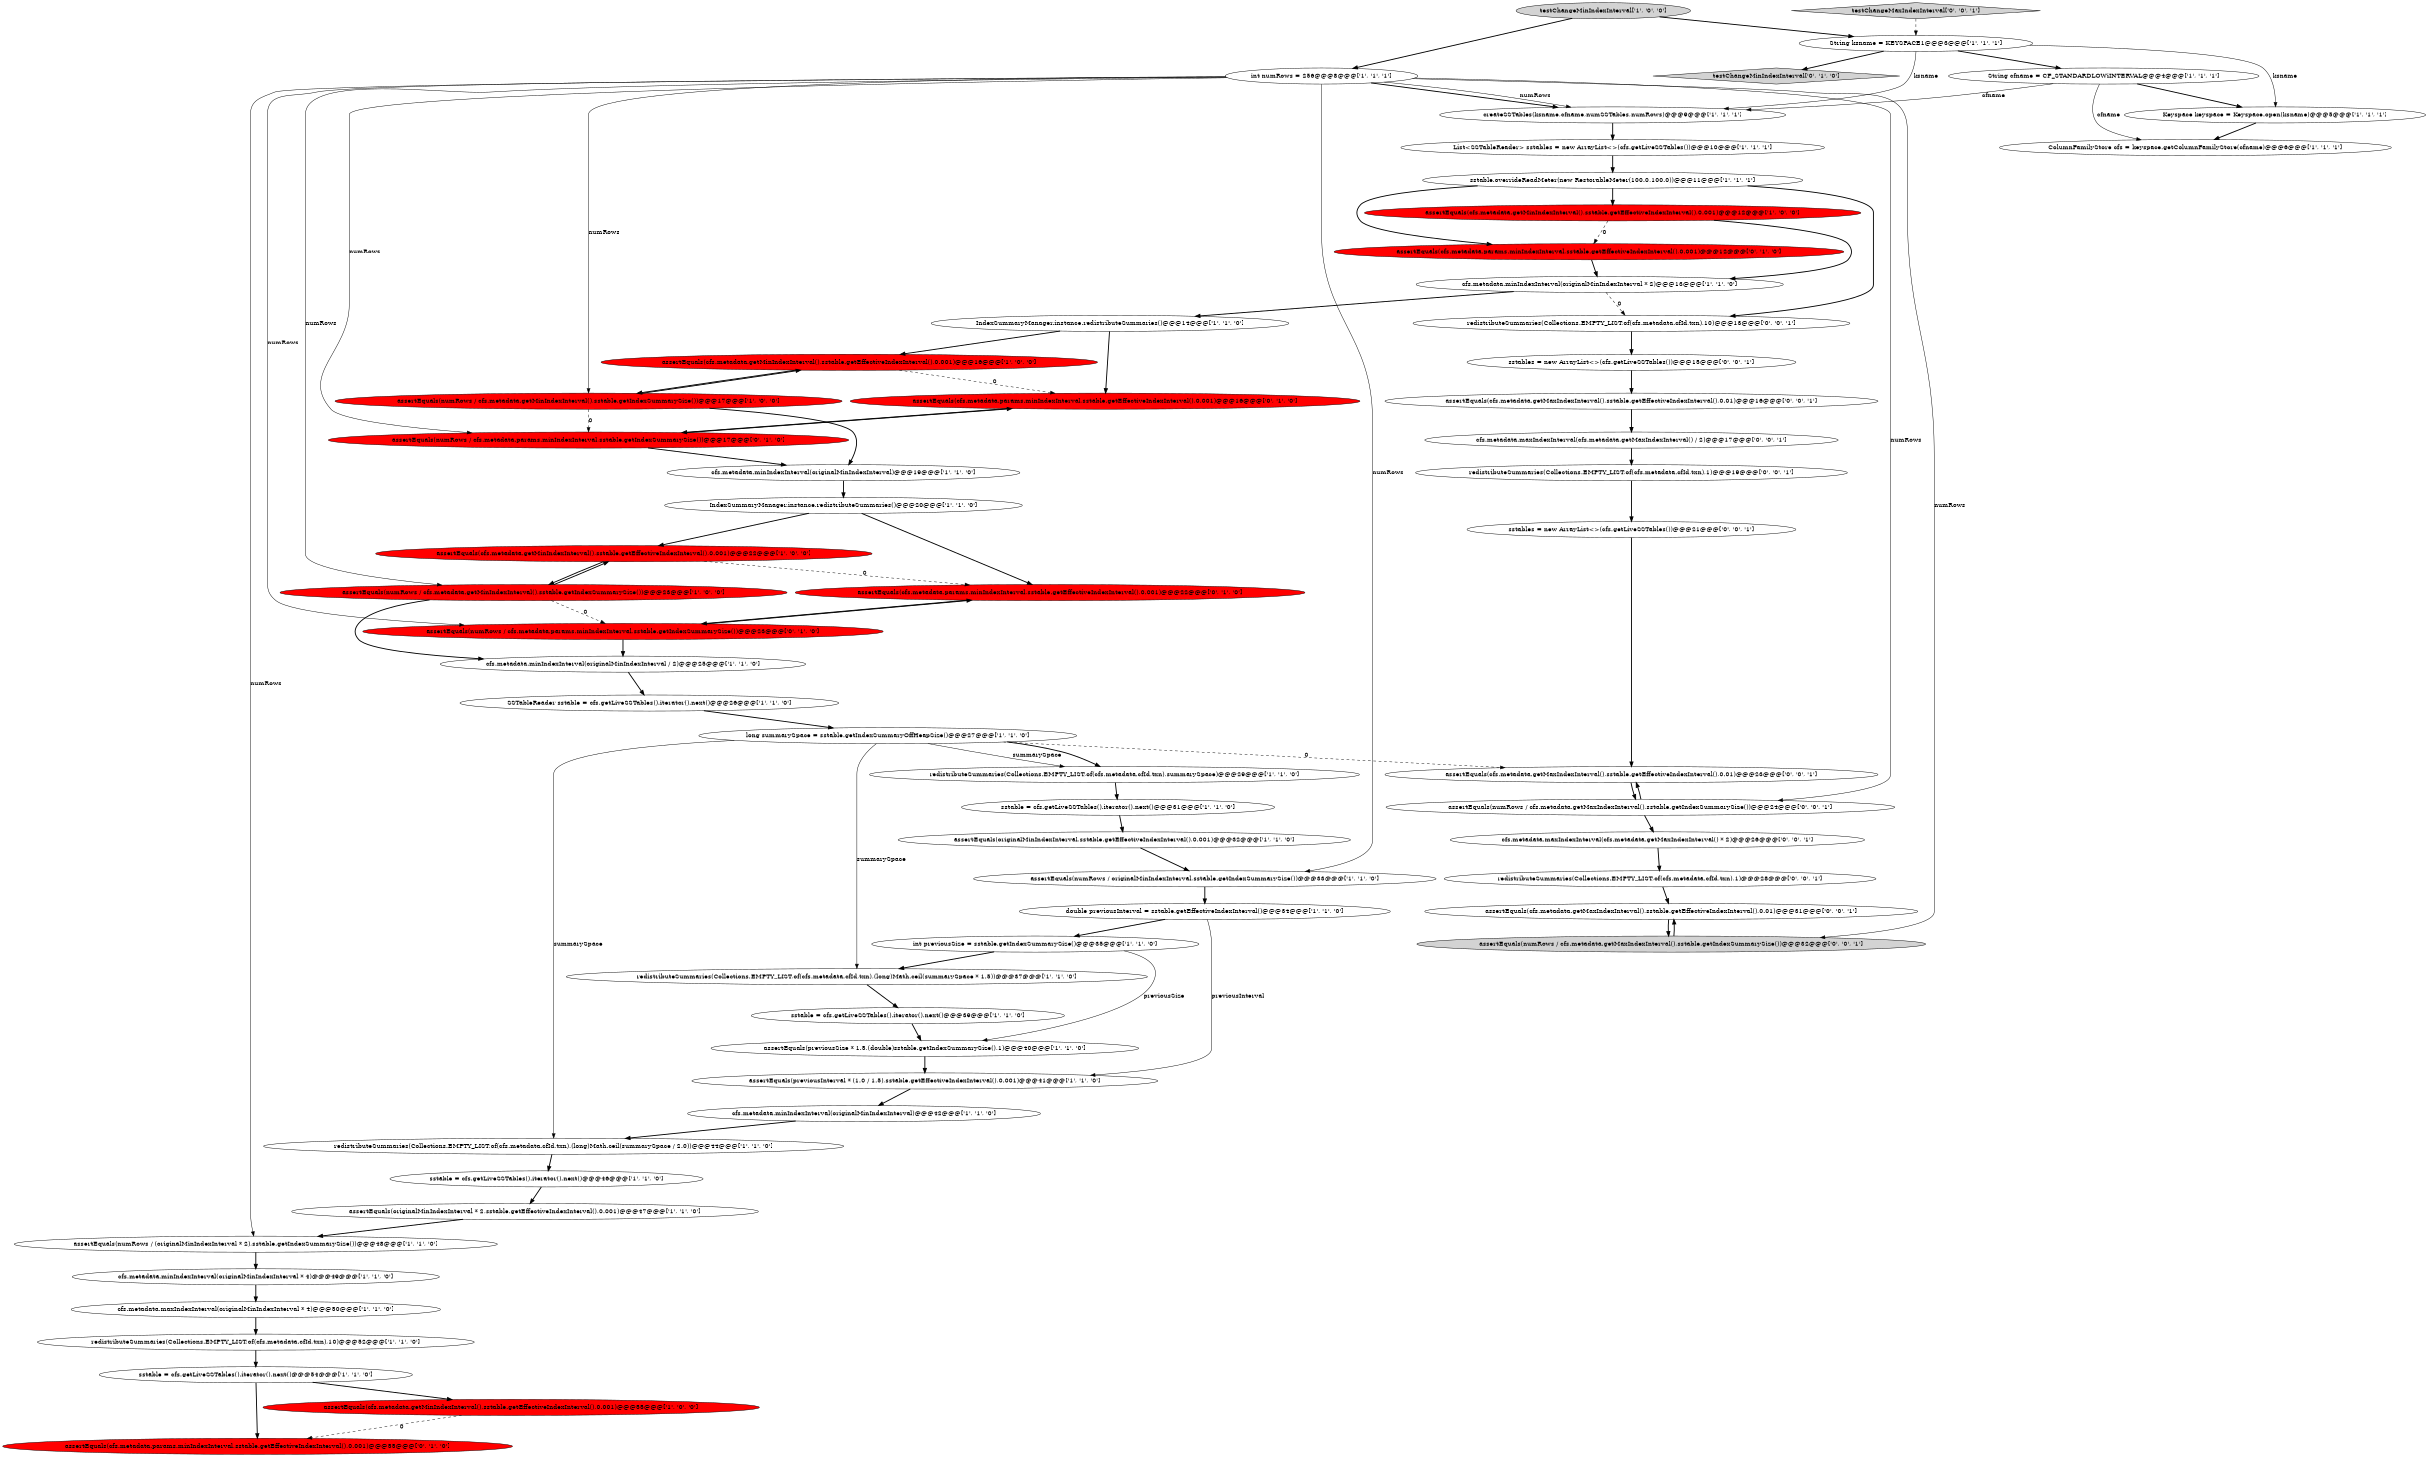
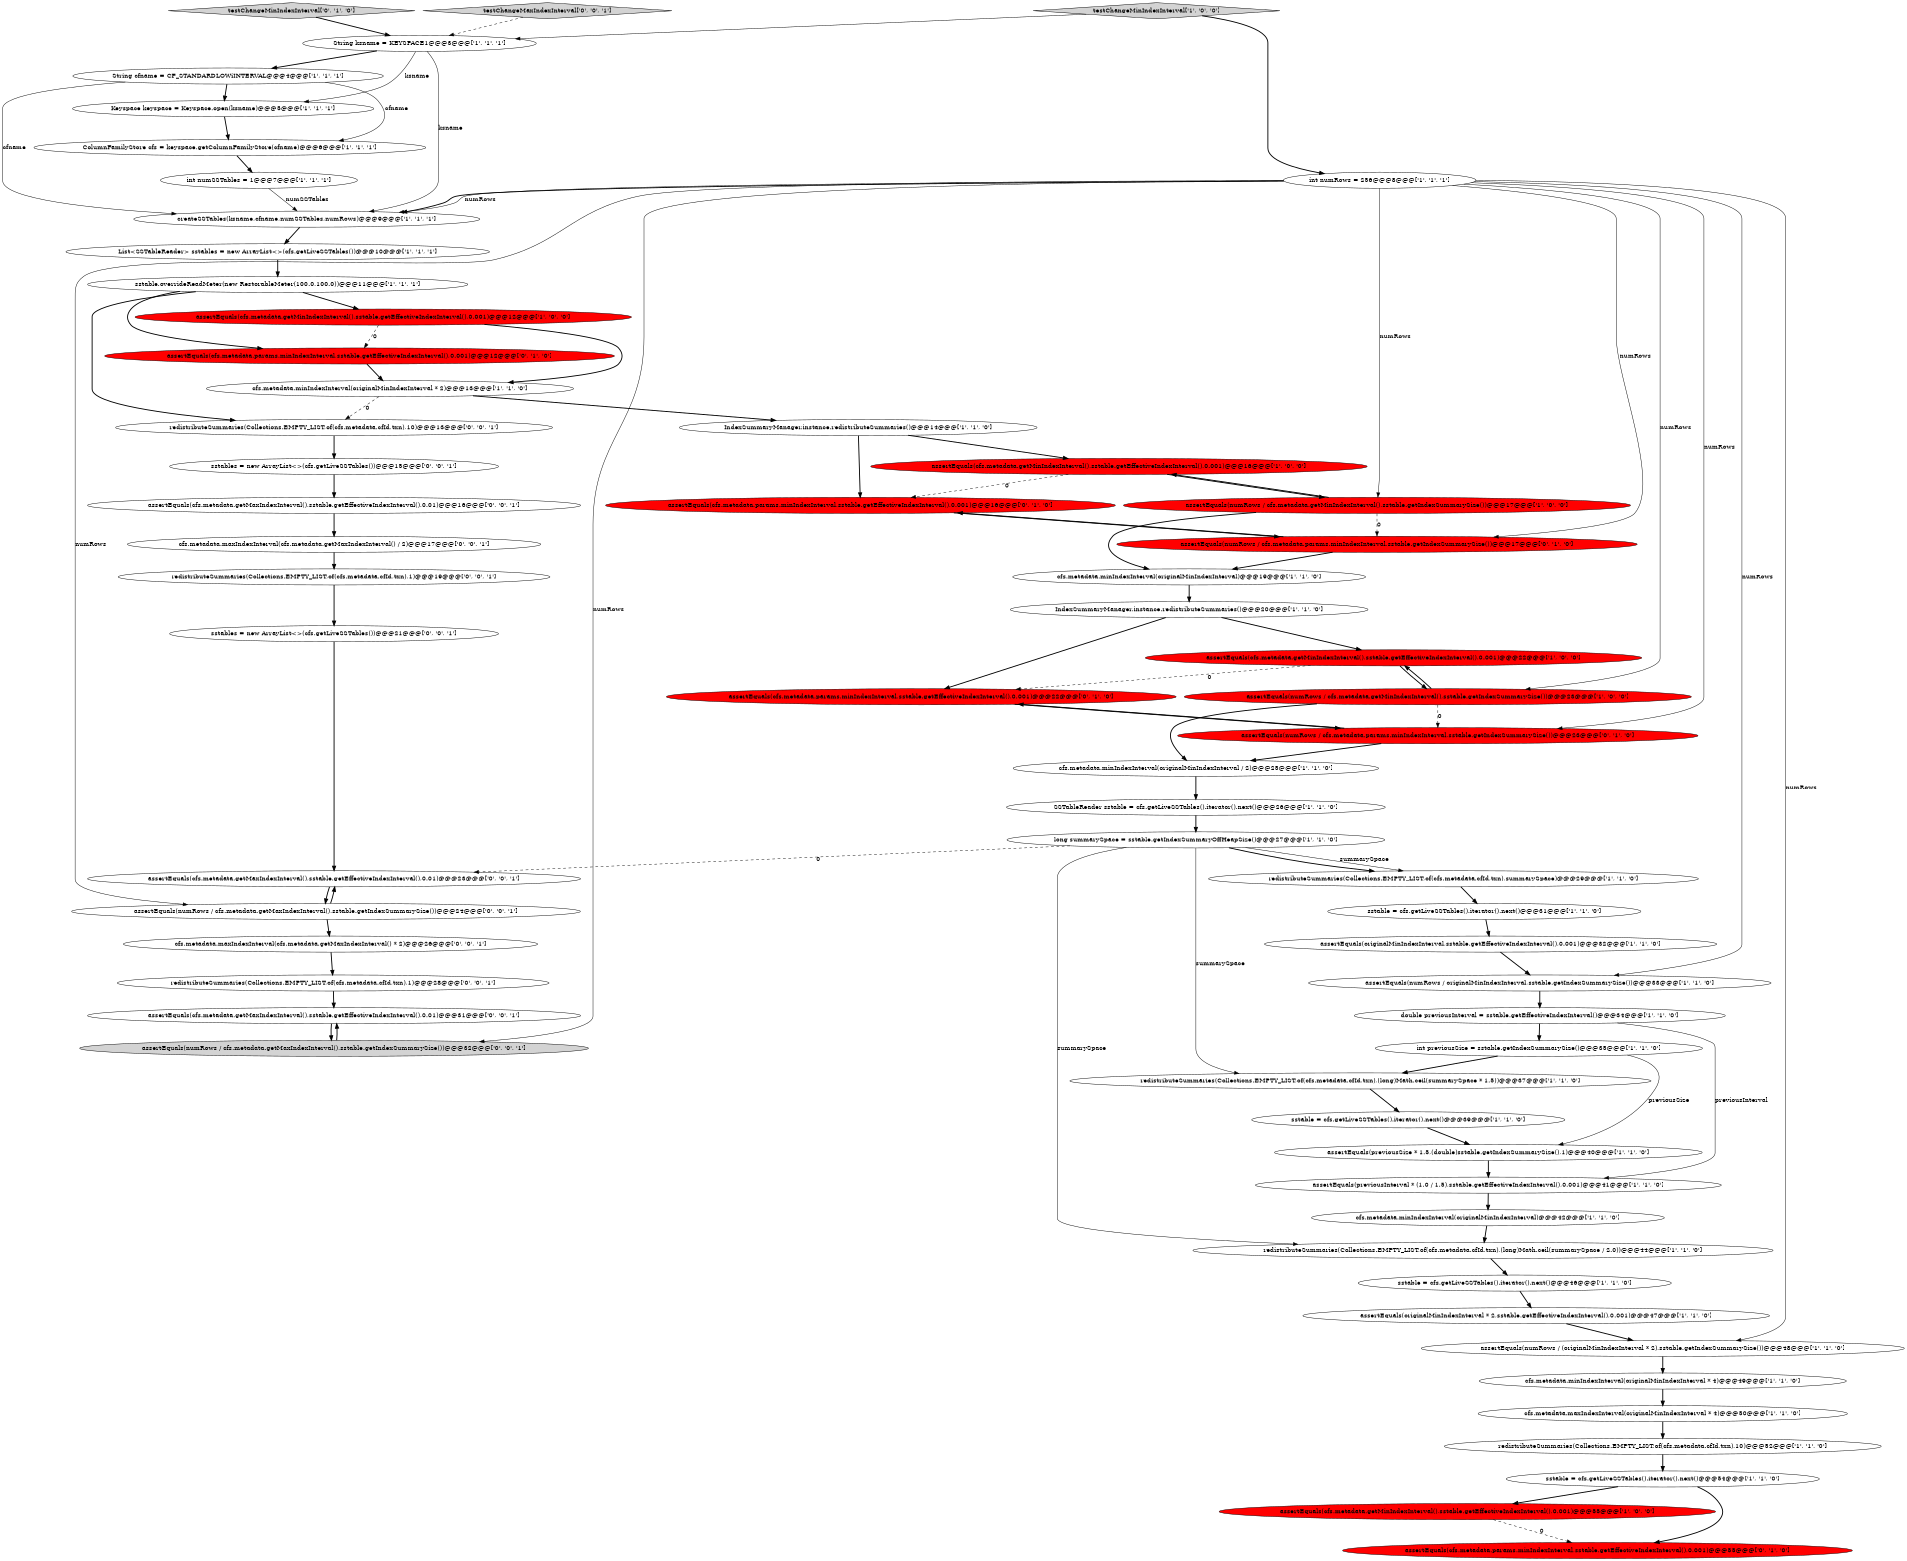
(1603, 11) -> (1157, 11)
(1754, 26) -> (803, 26)
(1845, 60) -> (351, 26)
none -> (259, 180)
